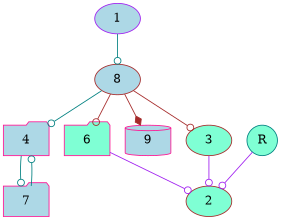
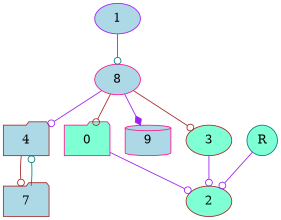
(118, 80) -> (118, 80)
(130, 105) -> (130, 105)
(78, 106) -> (78, 106)
(26, 140) -> (26, 140)
(87, 140) -> (87, 140)
(21, 168) -> (21, 168)
(26, 201) -> (26, 201)
